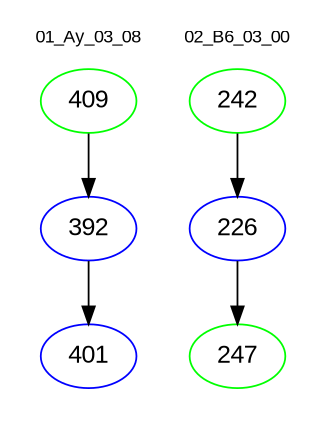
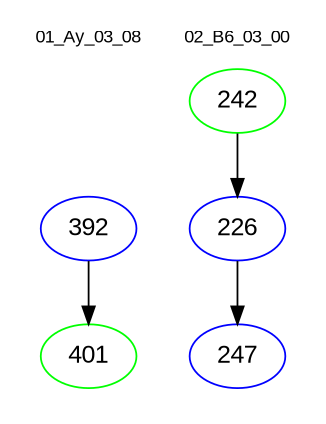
(89, 101) -> none
(89, 356) -> (89, 356)
(237, 356) -> (237, 356)
